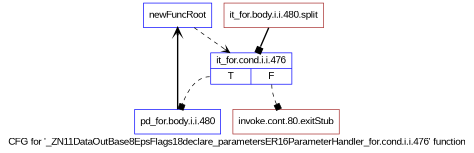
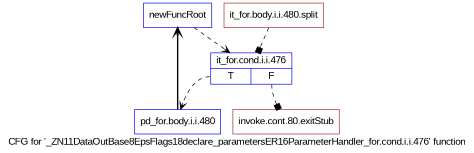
(265, 37) -> (265, 37)
(193, 86) -> (193, 86)
